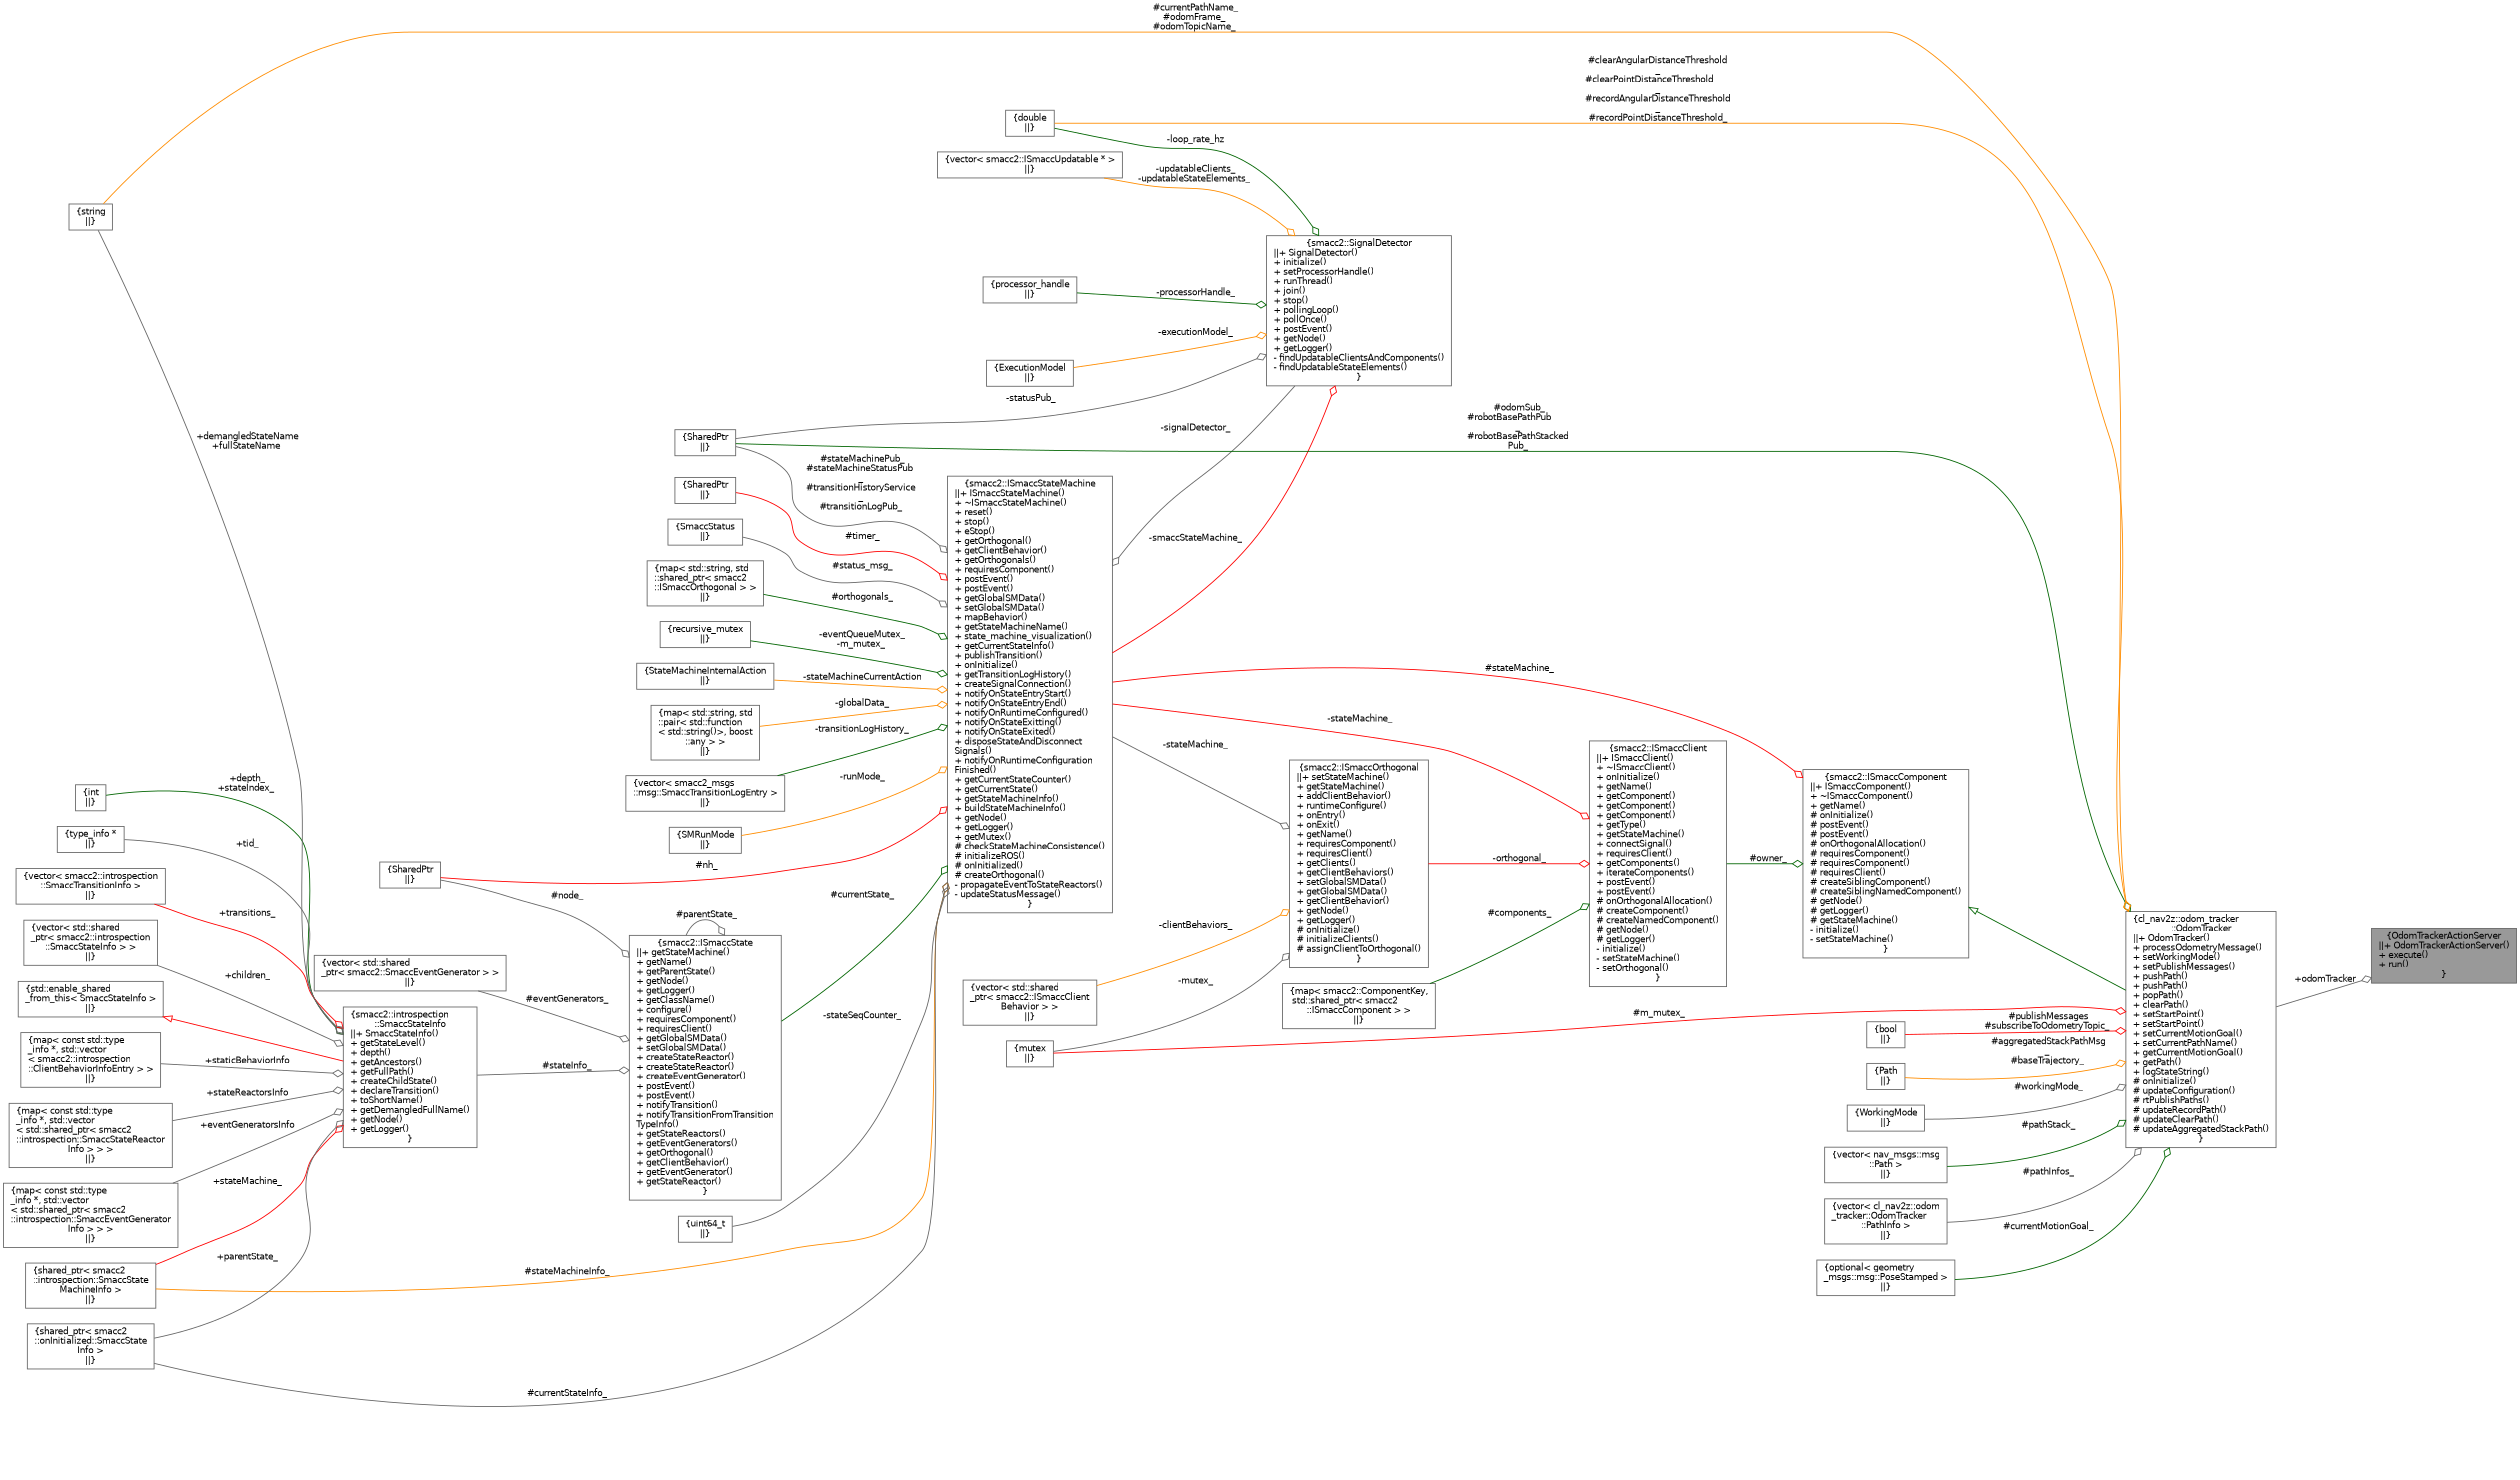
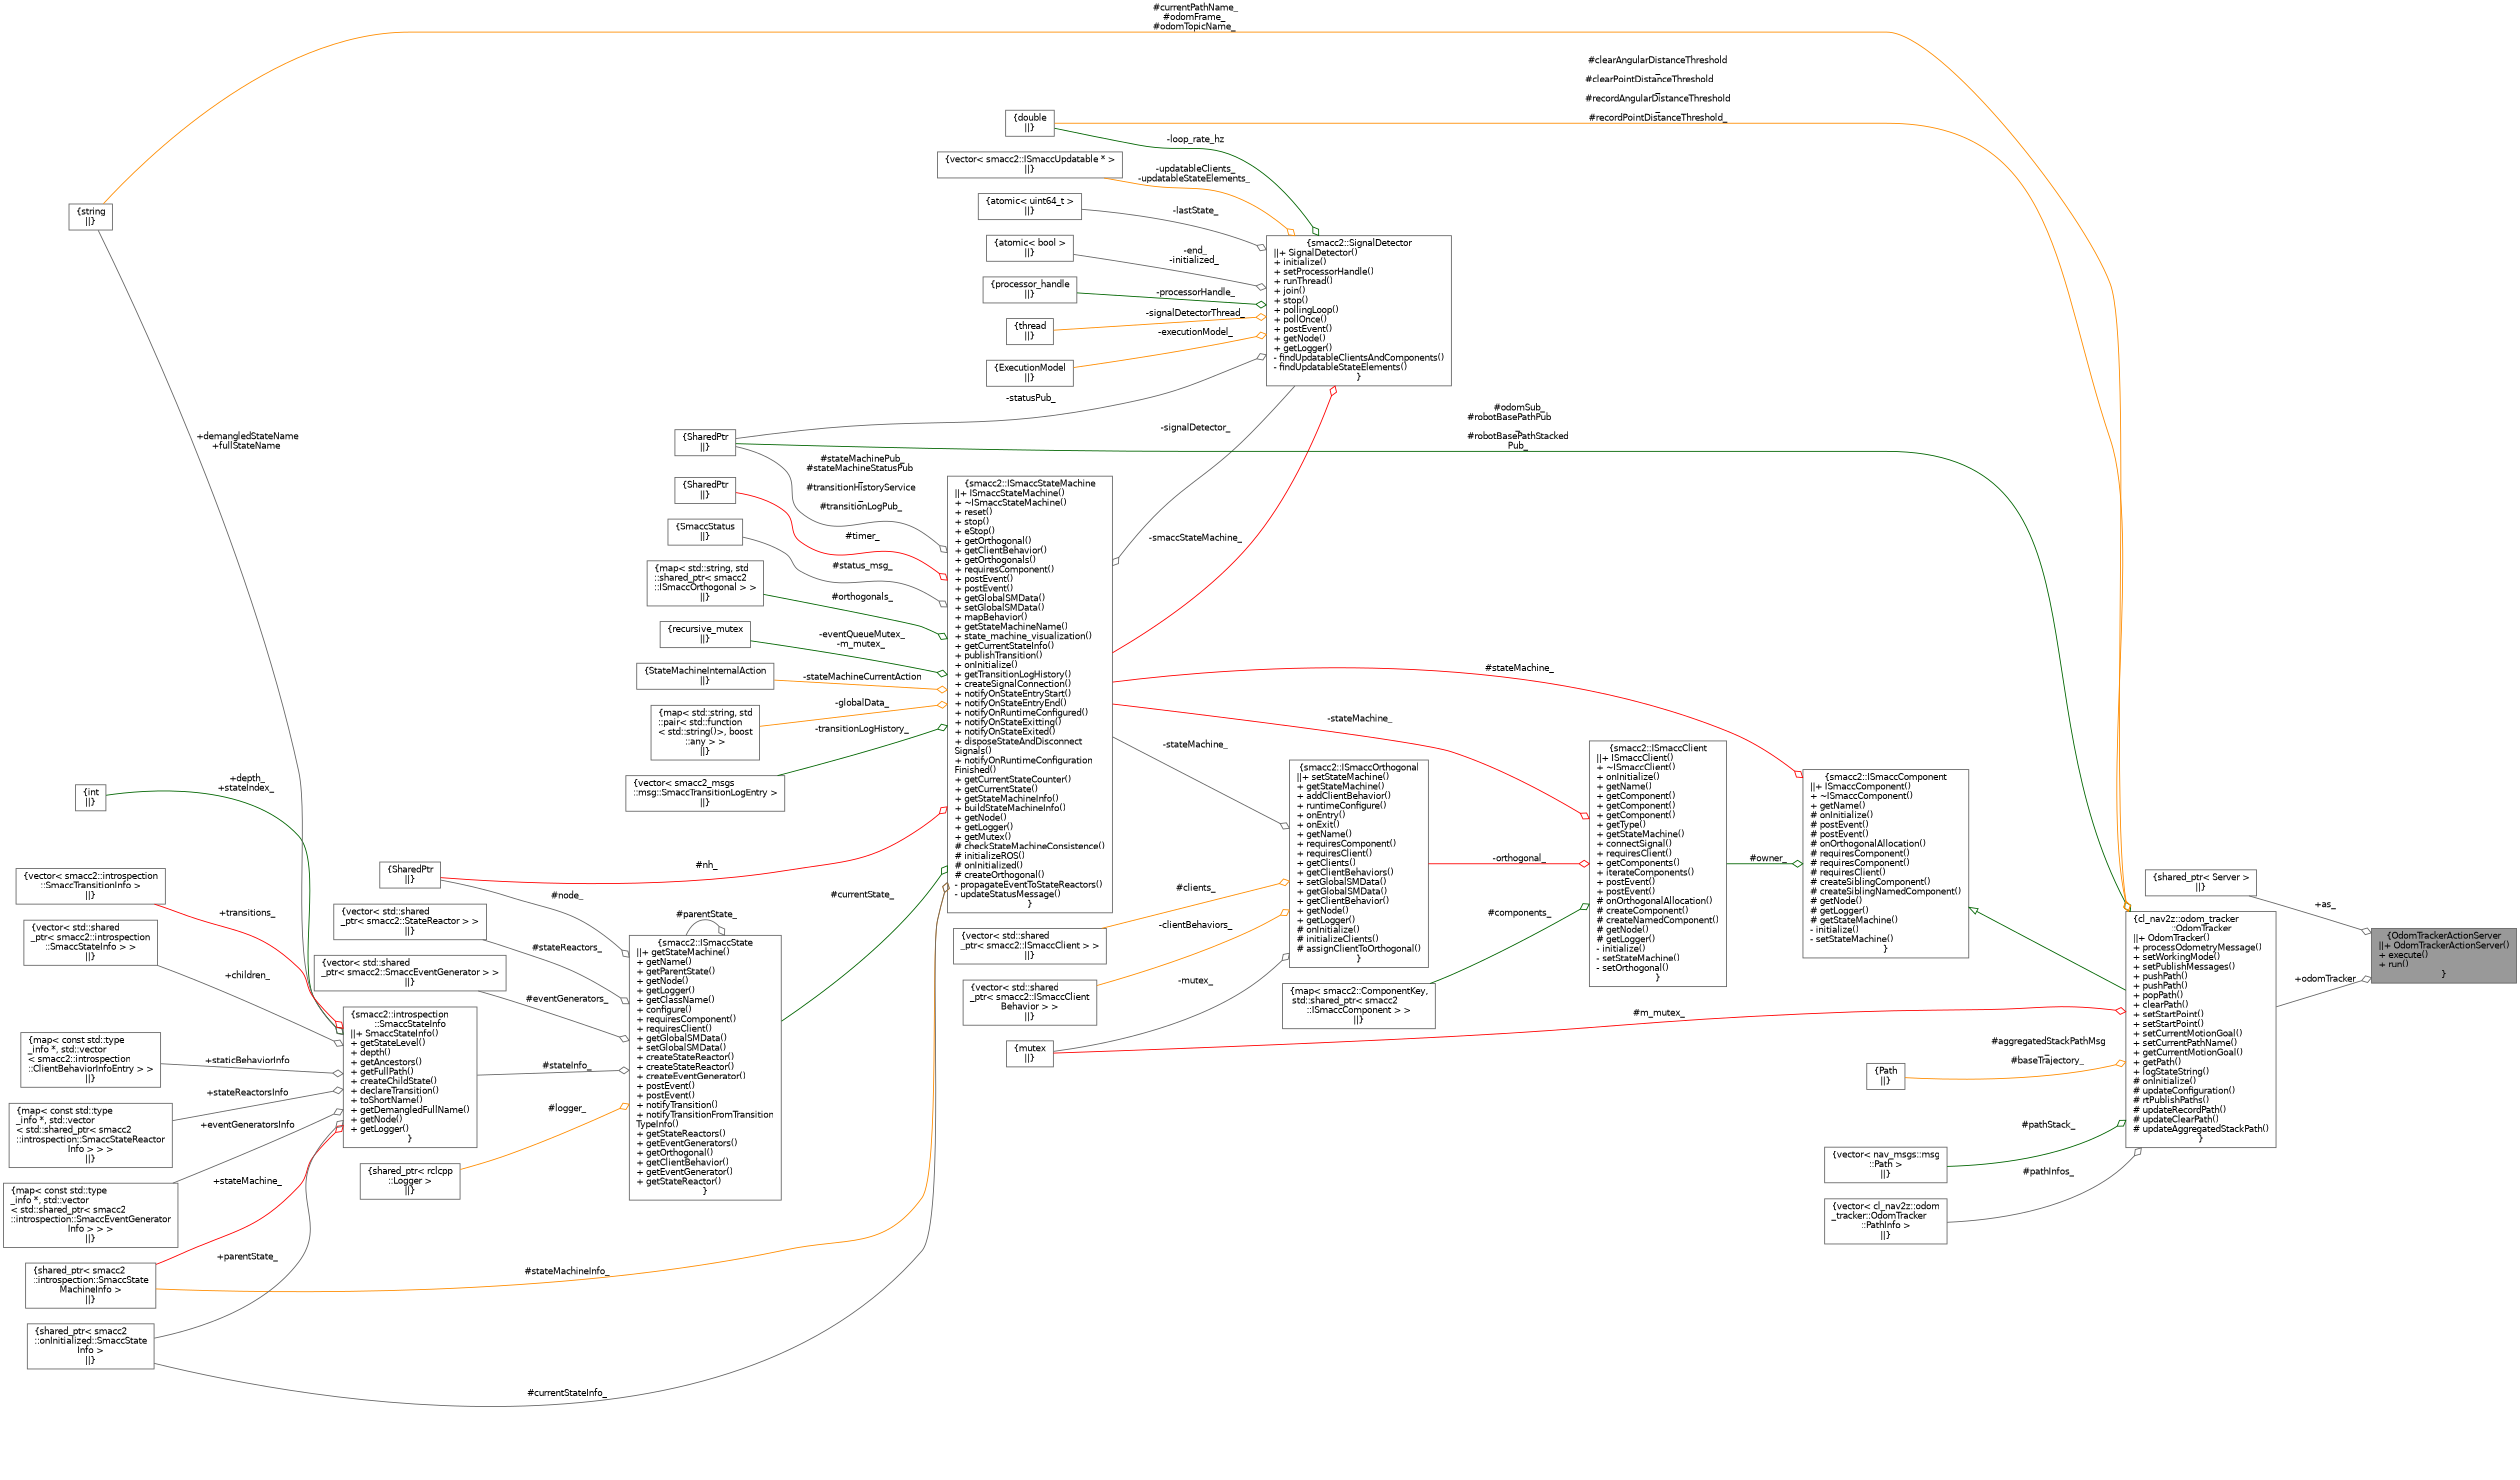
none -> (1030, 207)
none -> (1030, 248)
none -> (1030, 332)
(91, 839) -> none
(705, 840) -> none
none -> (2201, 883)
none -> (410, 922)
none -> (1030, 946)
(91, 999) -> none
(1886, 1035) -> none
(1886, 1118) -> none
none -> (410, 1181)
(705, 1229) -> none
(1886, 1278) -> none
